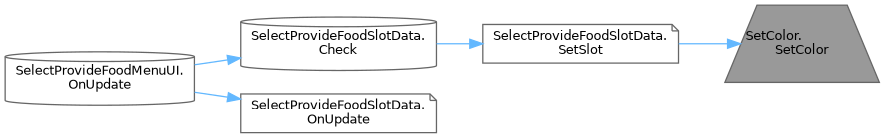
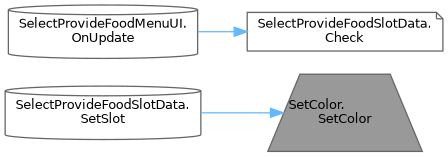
(339, 44) -> (345, 32)
(453, 44) -> none
(581, 44) -> (103, 113)
(339, 113) -> none
